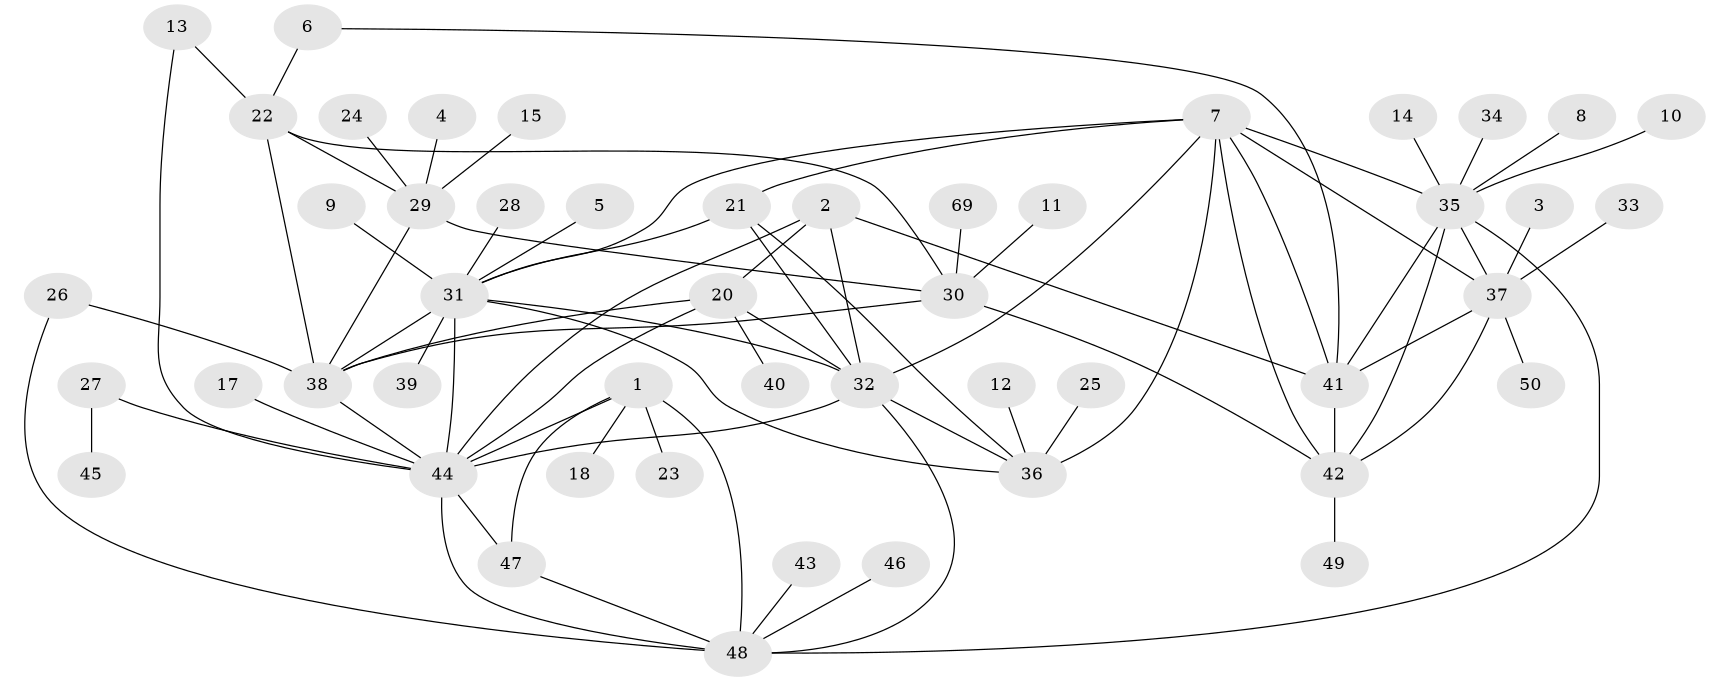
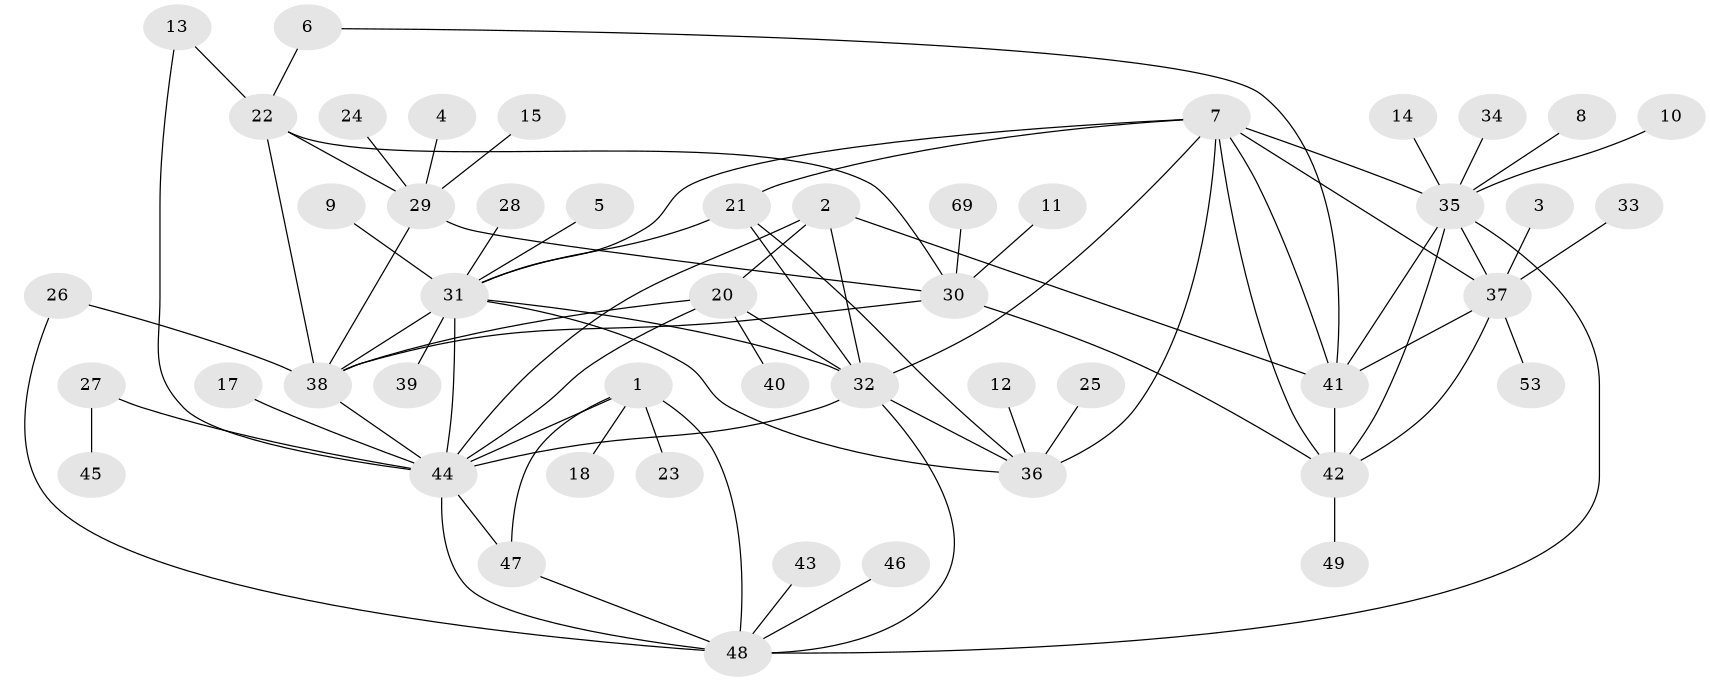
(1531, 385) -> (1531, 385)
